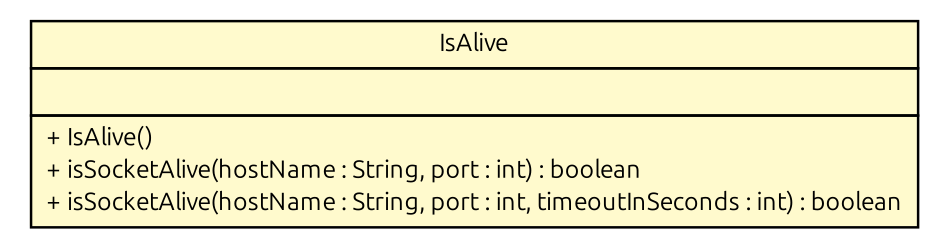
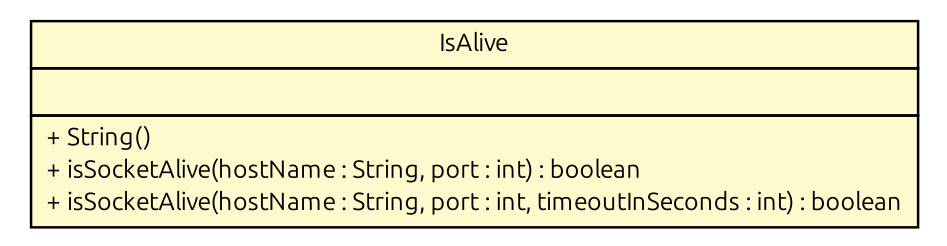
(101, 138) -> (99, 138)
